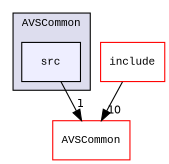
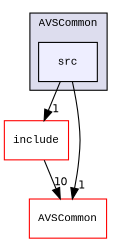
none -> (54, 97)
